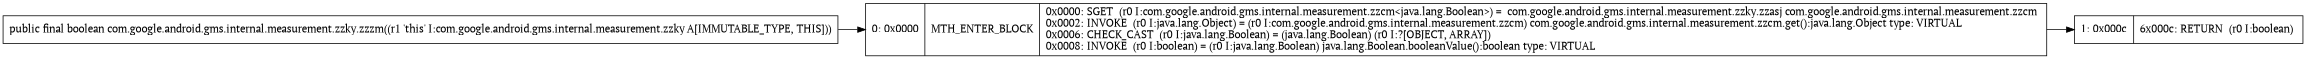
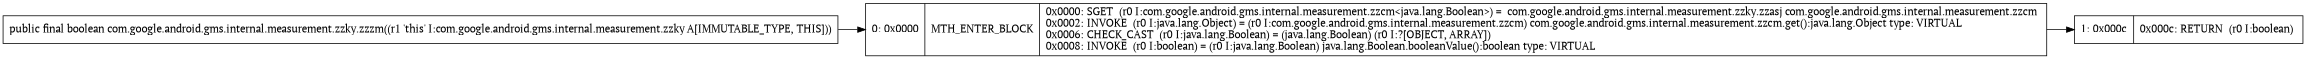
(2218, 29) -> (2218, 29)
